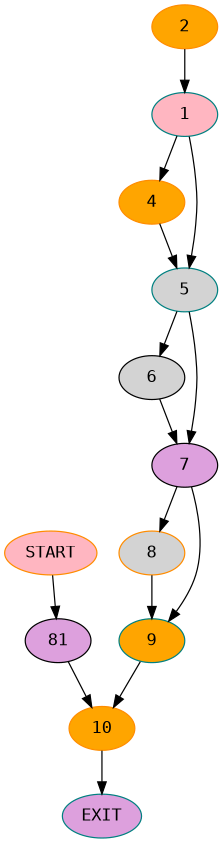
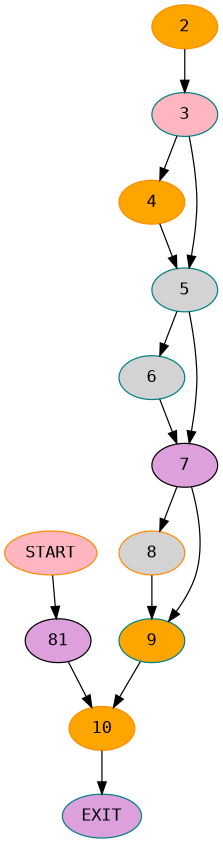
(185, 114) -> (185, 114)
(152, 378) -> (152, 378)
